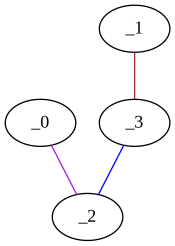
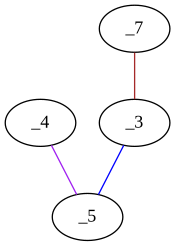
(135, 29) -> (135, 29)
(41, 123) -> (41, 123)
(88, 217) -> (88, 217)
